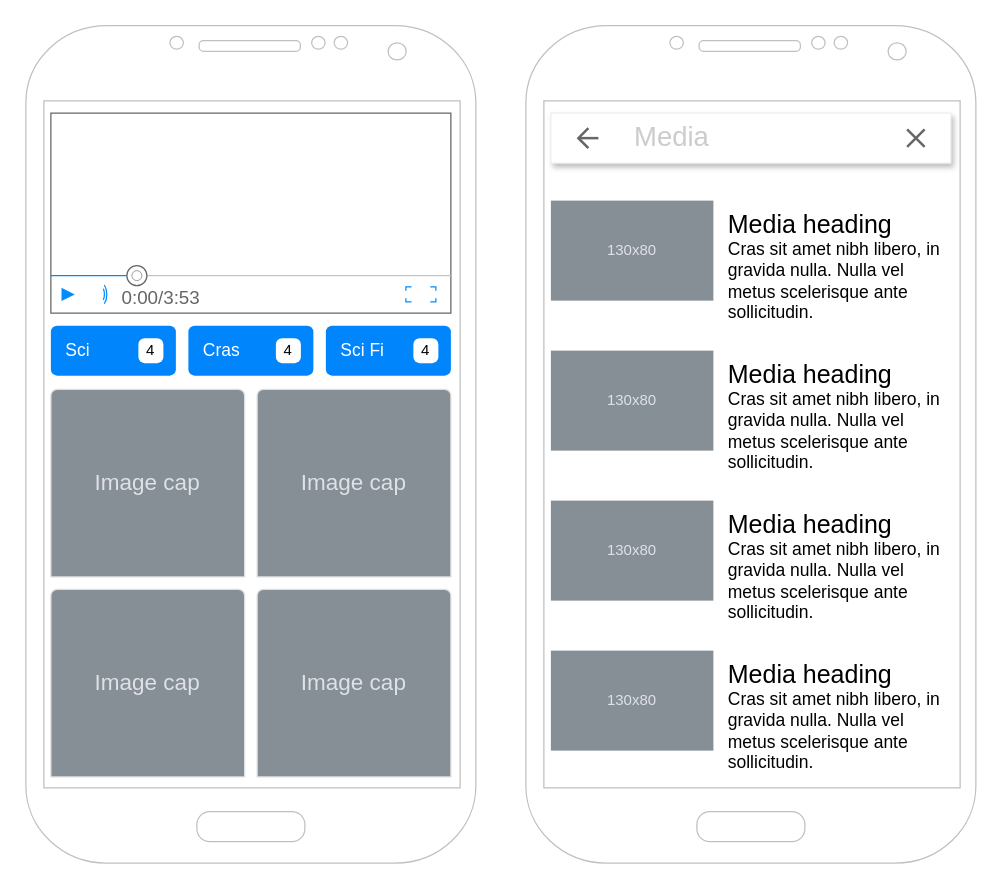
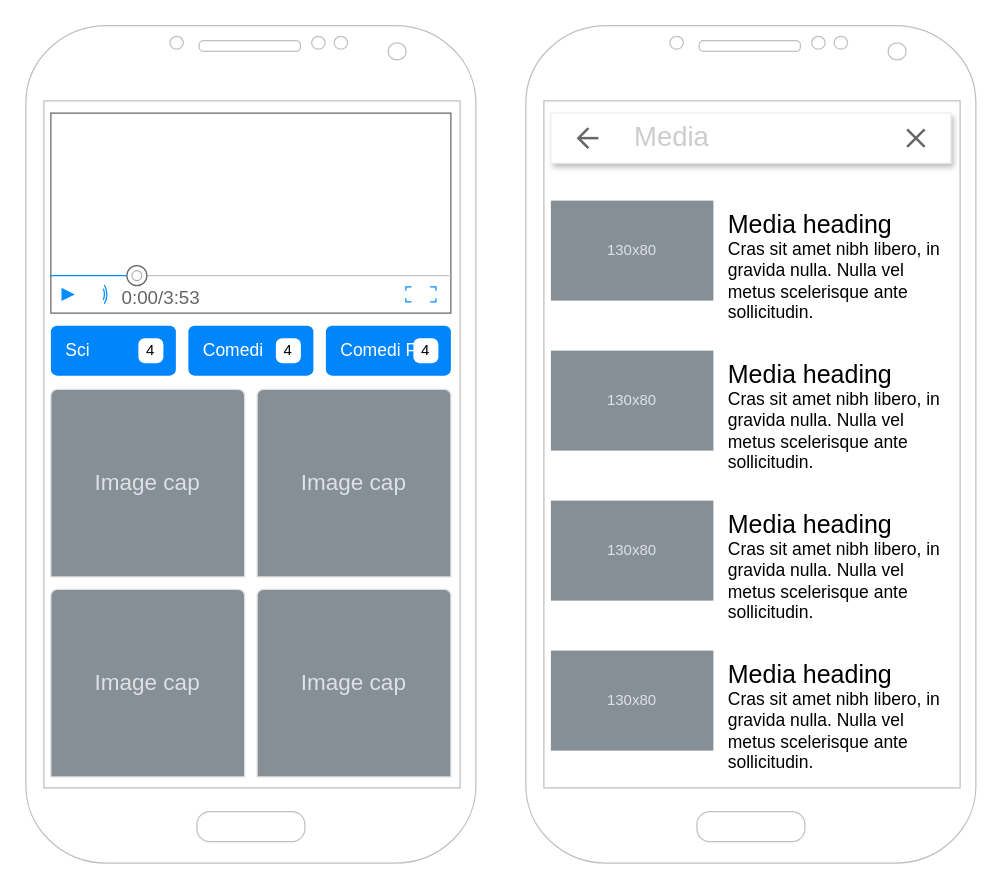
(223, 351) -> (230, 351)
(363, 351) -> (378, 351)
